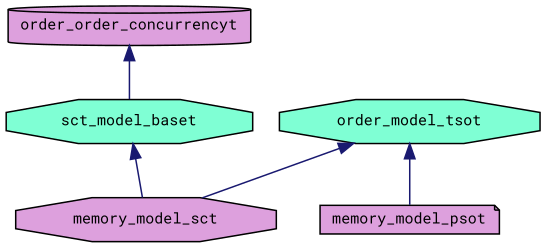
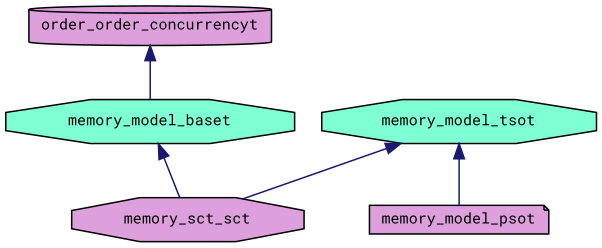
(129, 122) -> (150, 122)
(410, 122) -> (459, 122)
(146, 220) -> (188, 220)
